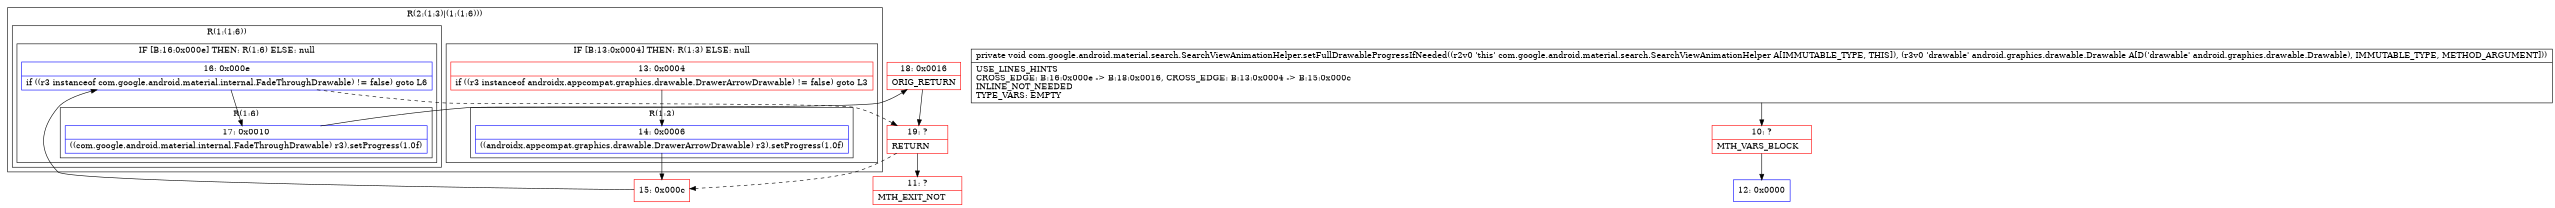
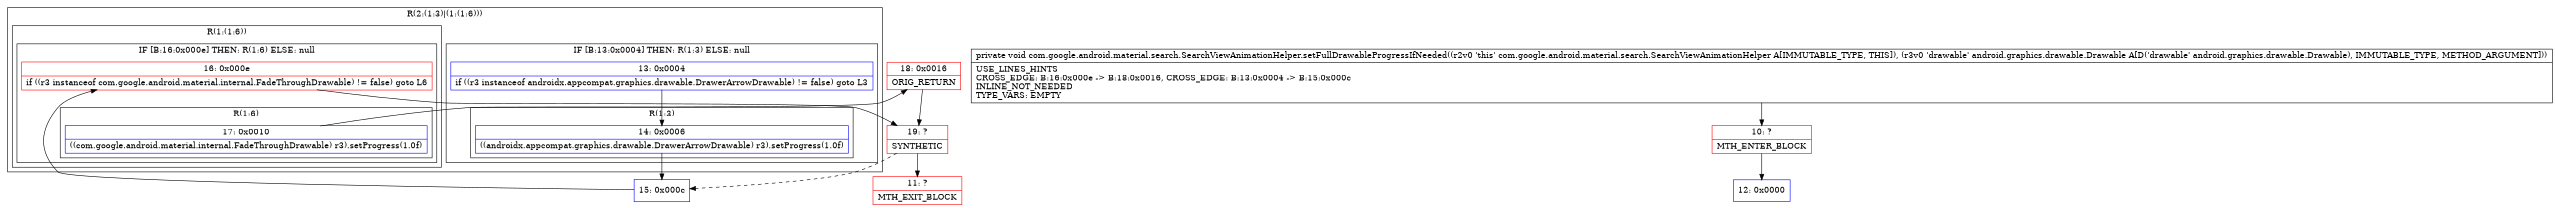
(227, 76) -> (227, 76)
(662, 76) -> (662, 76)
(235, 103) -> none
(519, 104) -> (519, 104)
(911, 146) -> (917, 146)
(1758, 146) -> (1762, 146)
(662, 191) -> (662, 191)
(912, 197) -> (917, 197)
